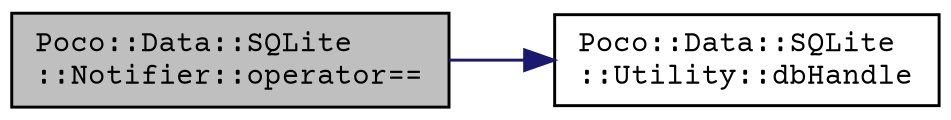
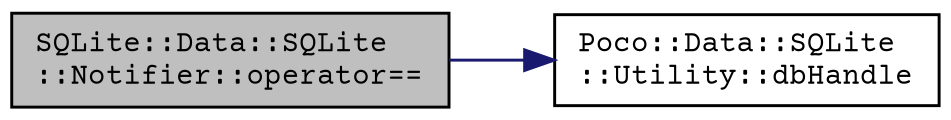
(230, 60) -> (230, 60)
